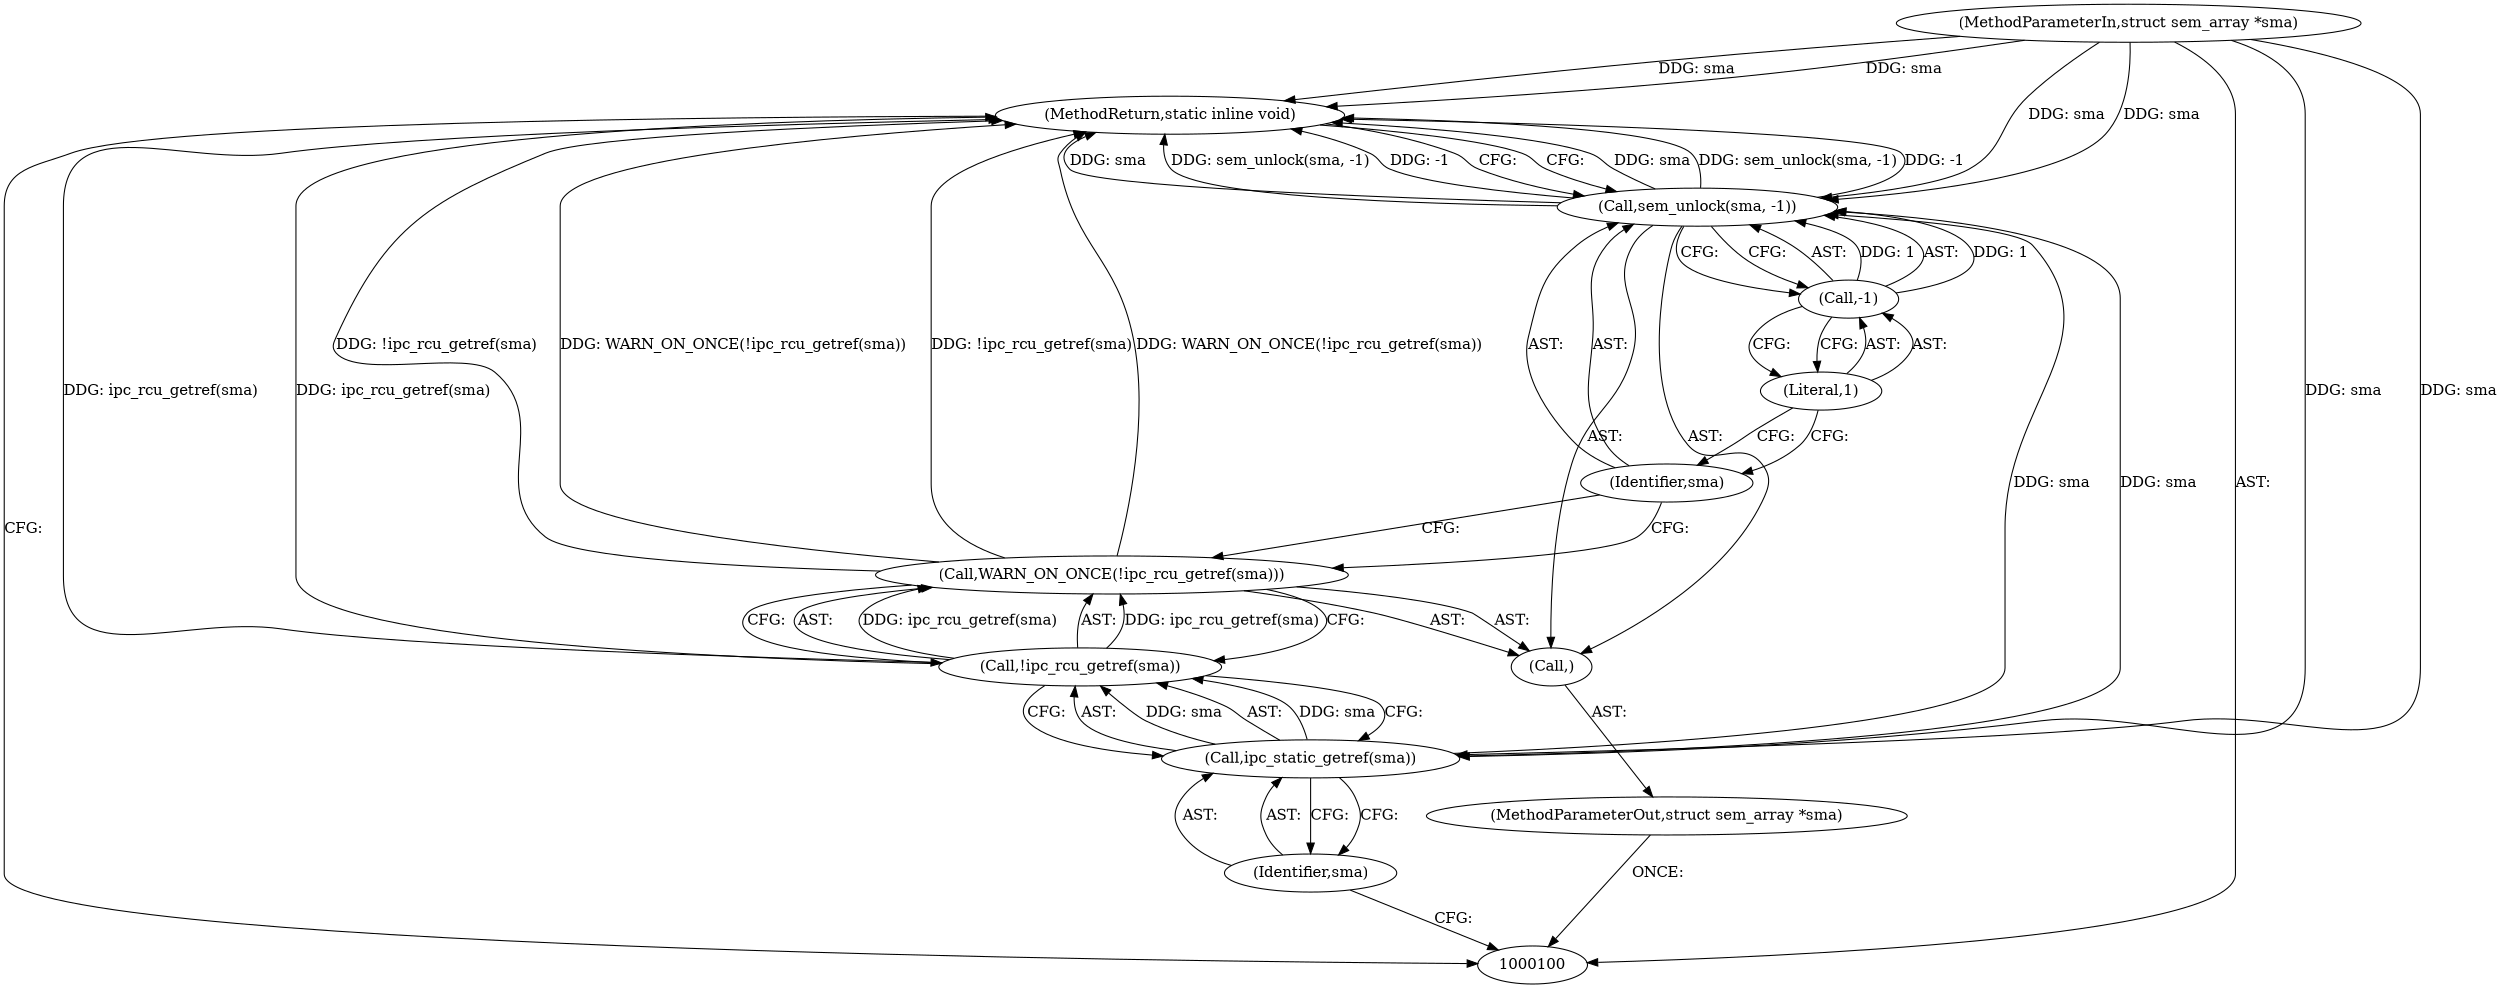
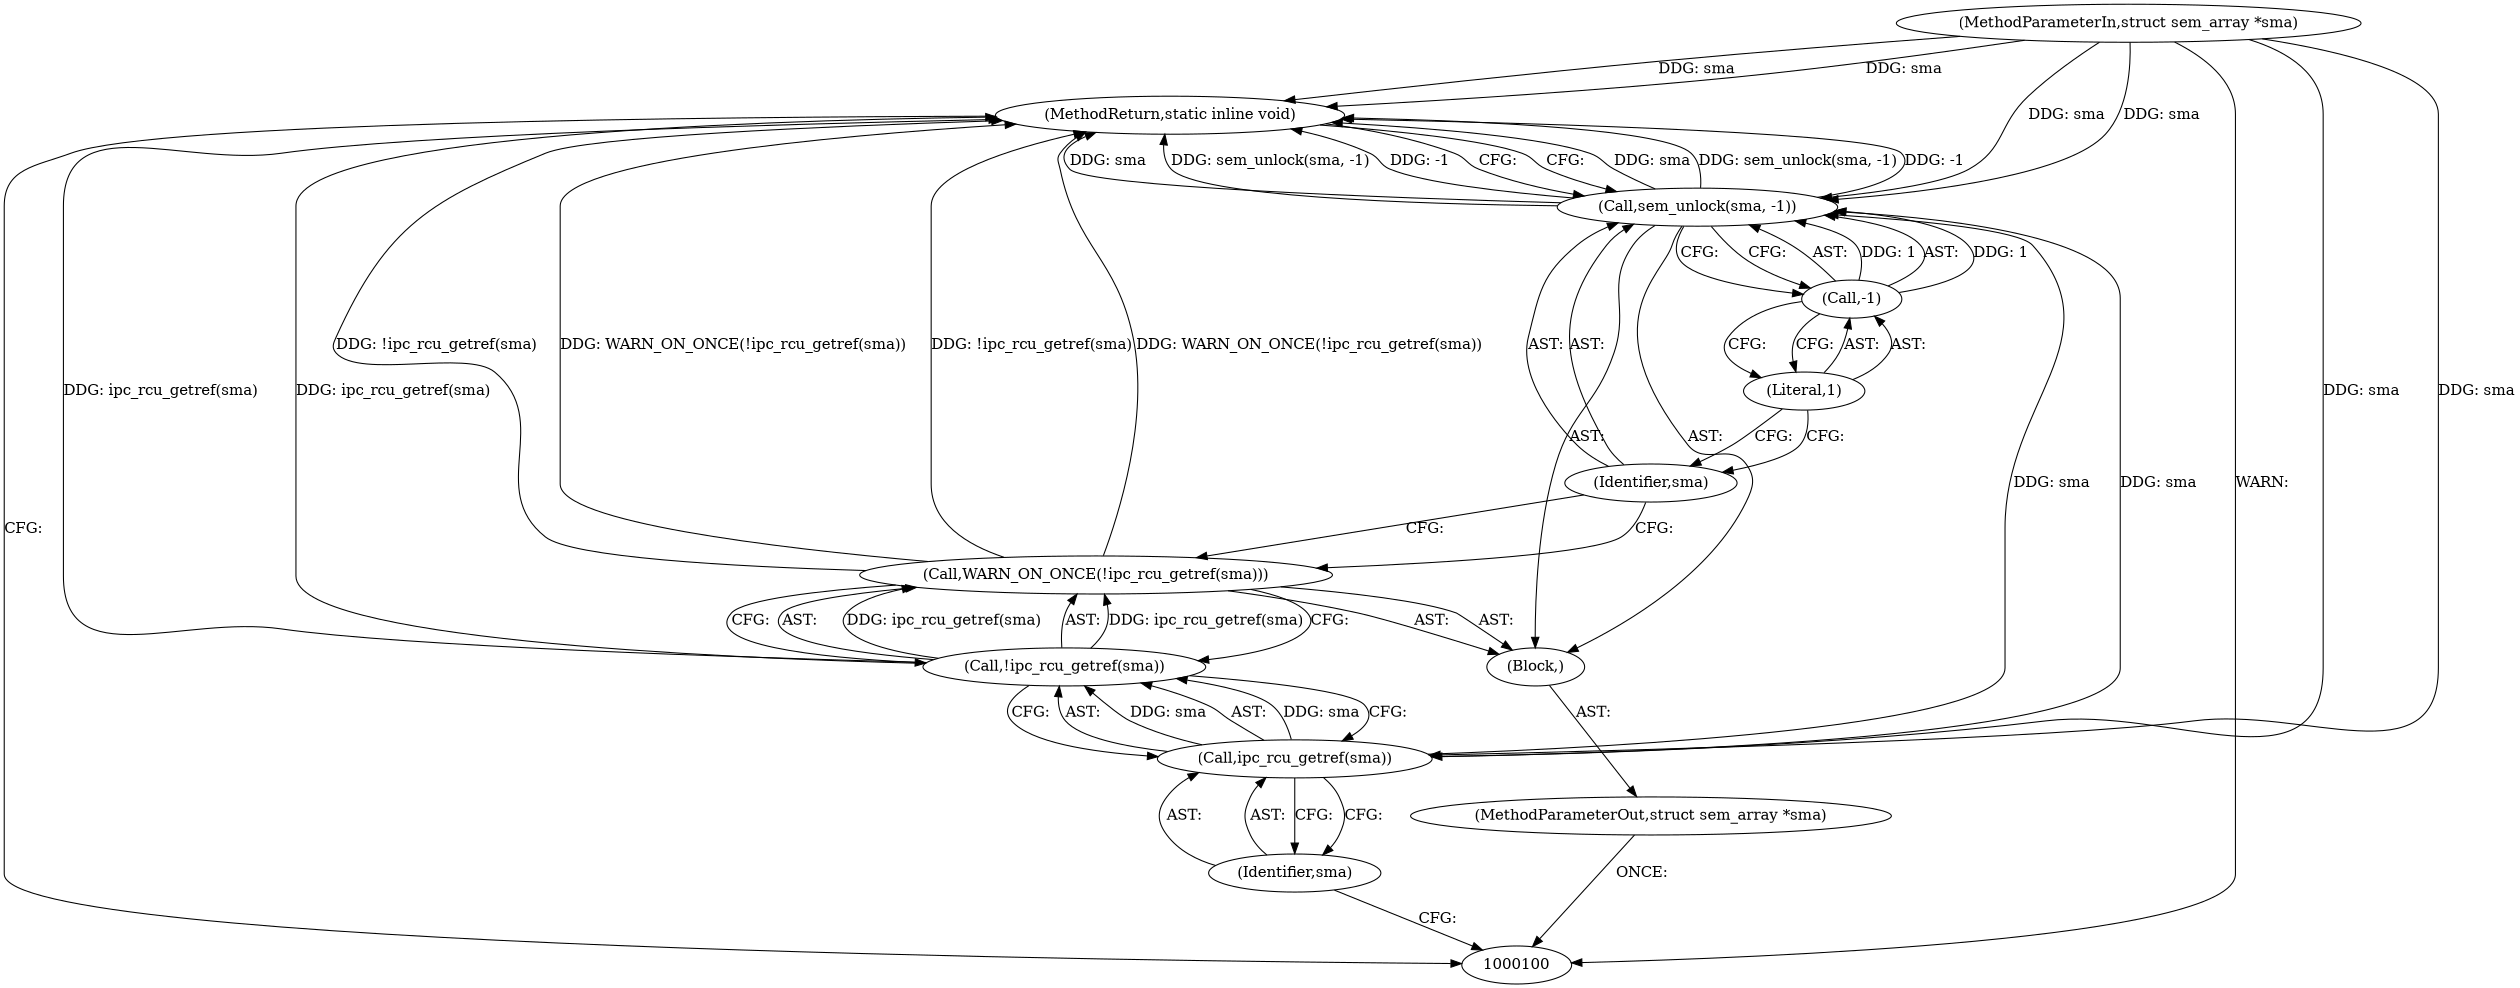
(2256, 483) -> (2265, 483)
(1552, 667) -> (1536, 667)
(1311, 759) -> (1295, 759)
